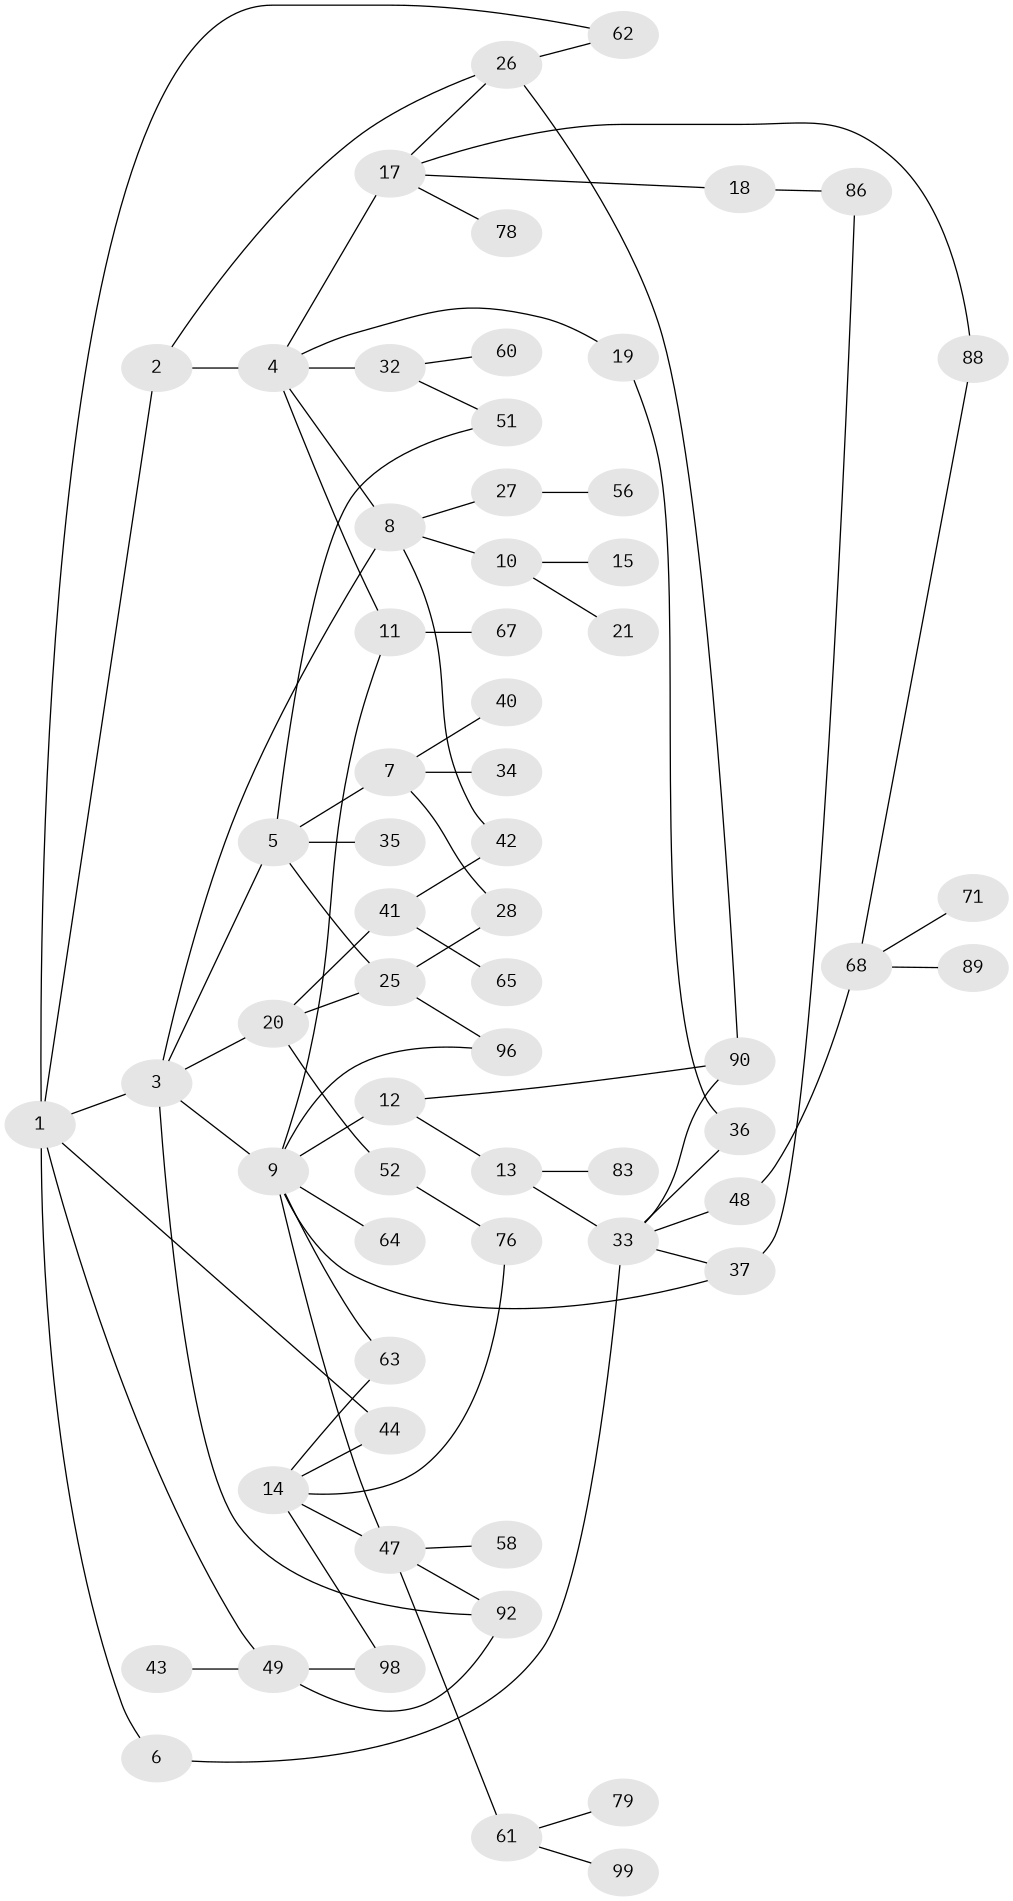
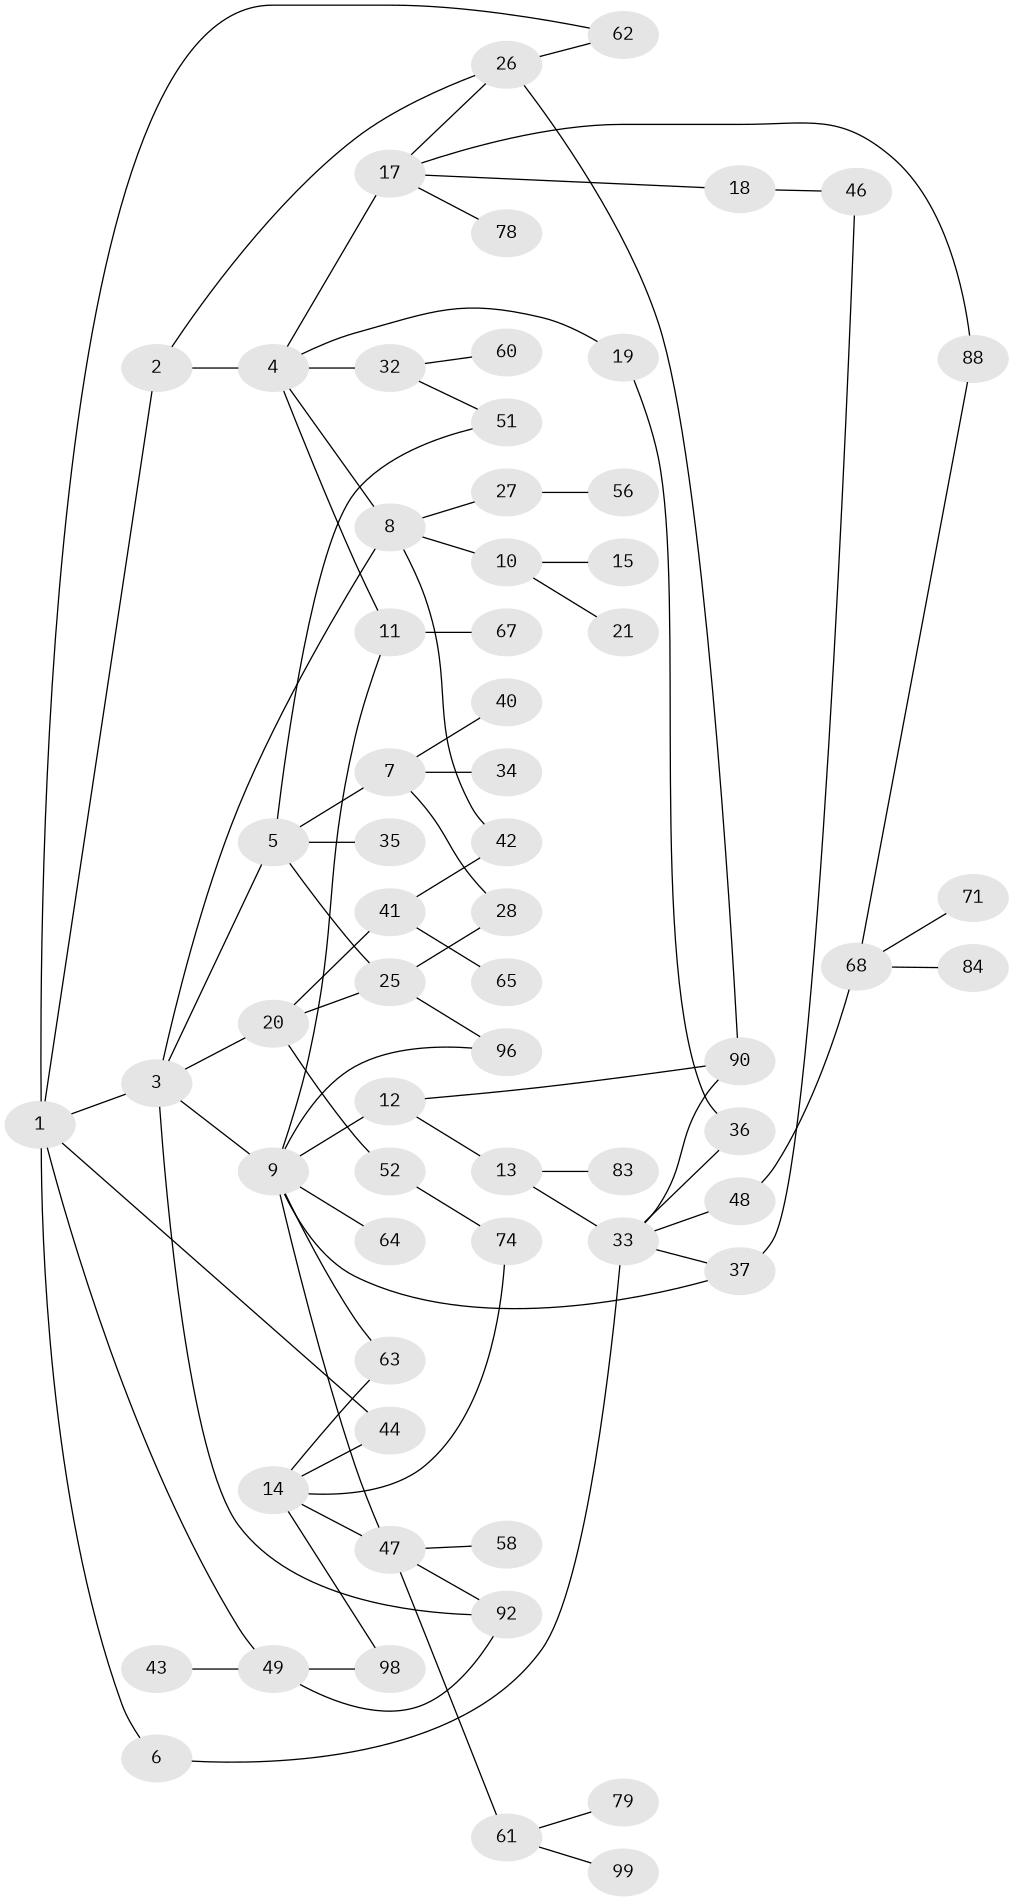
(857, 192) -> (857, 192)
(973, 968) -> (973, 968)
(507, 1241) -> (507, 1241)
